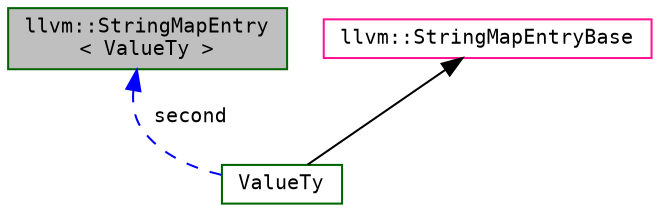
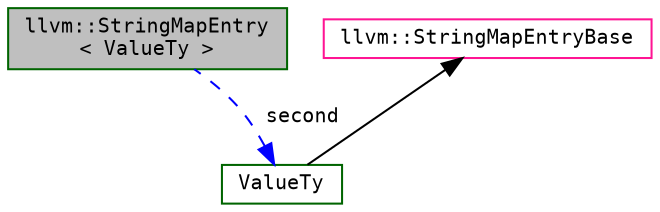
(161, 148) -> (235, 103)
